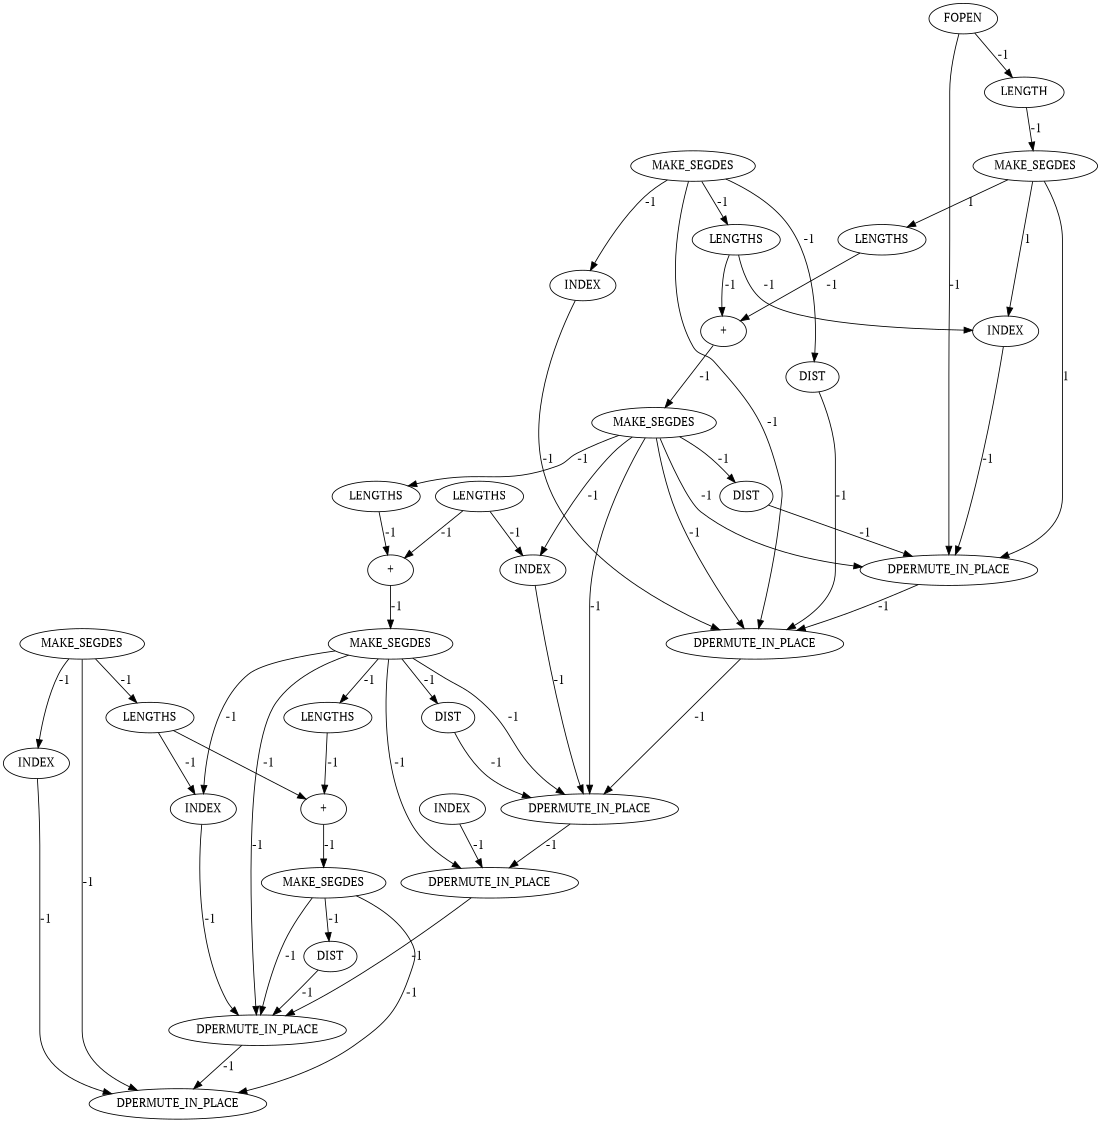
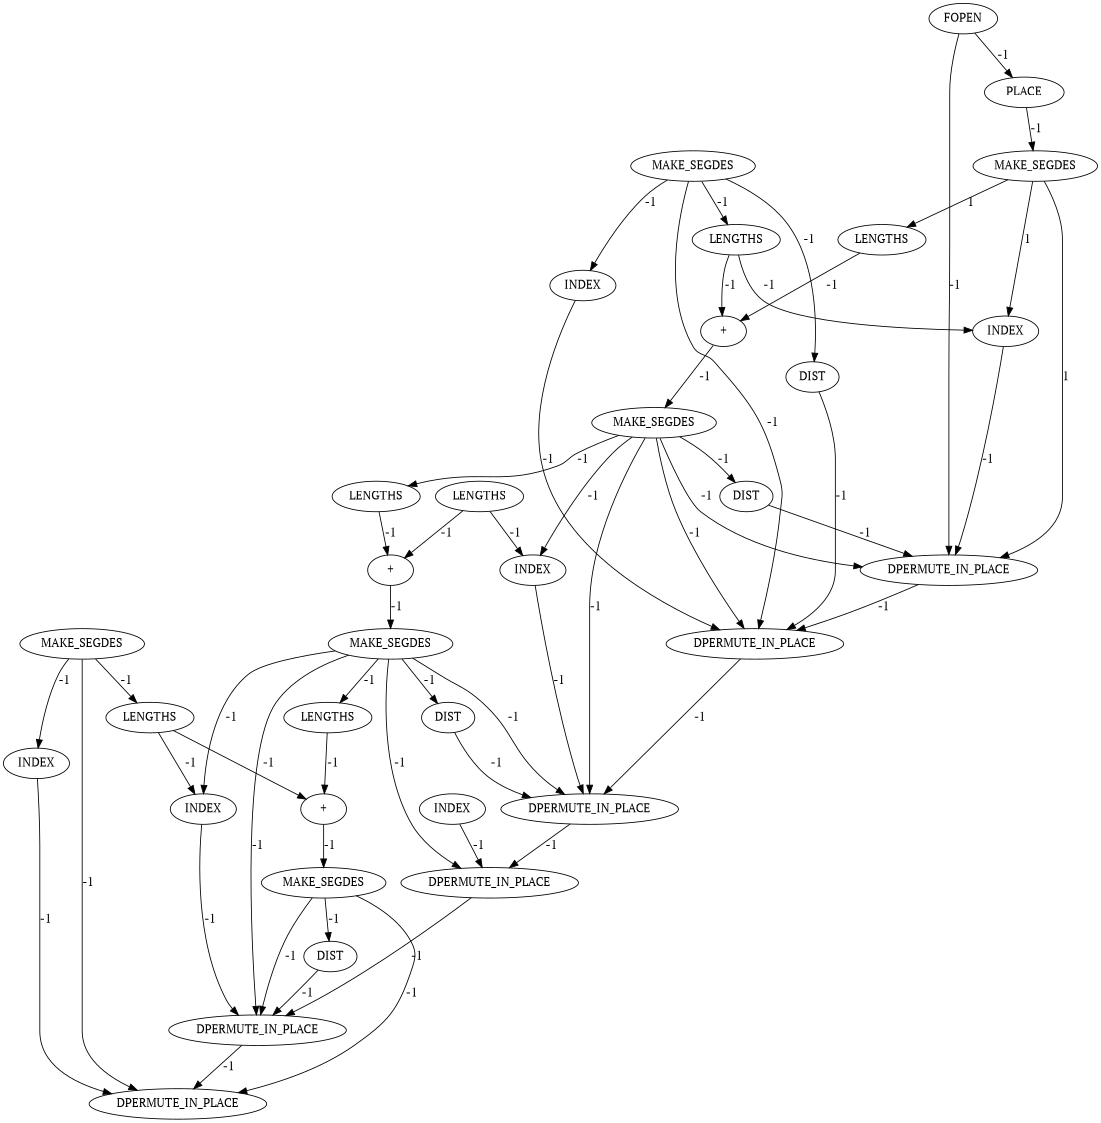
(1024, 92) -> (1024, 92)
